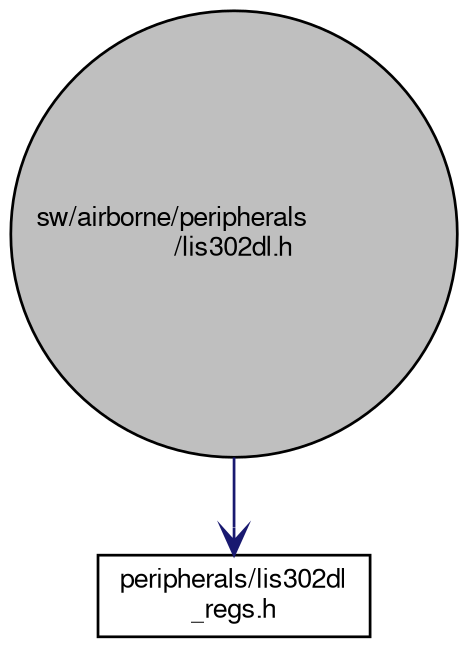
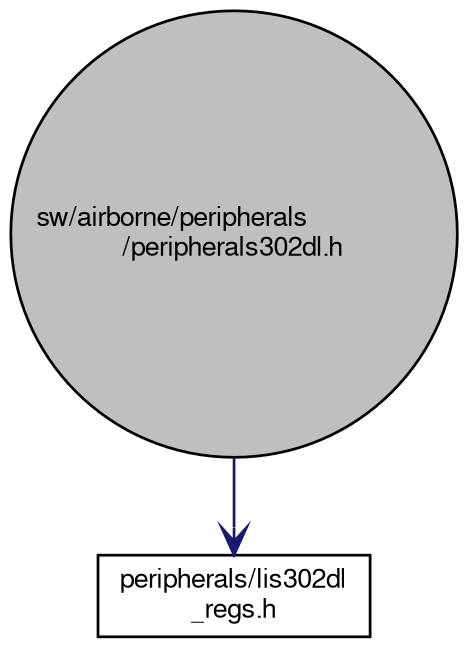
(234, 234) -> (234, 234)
